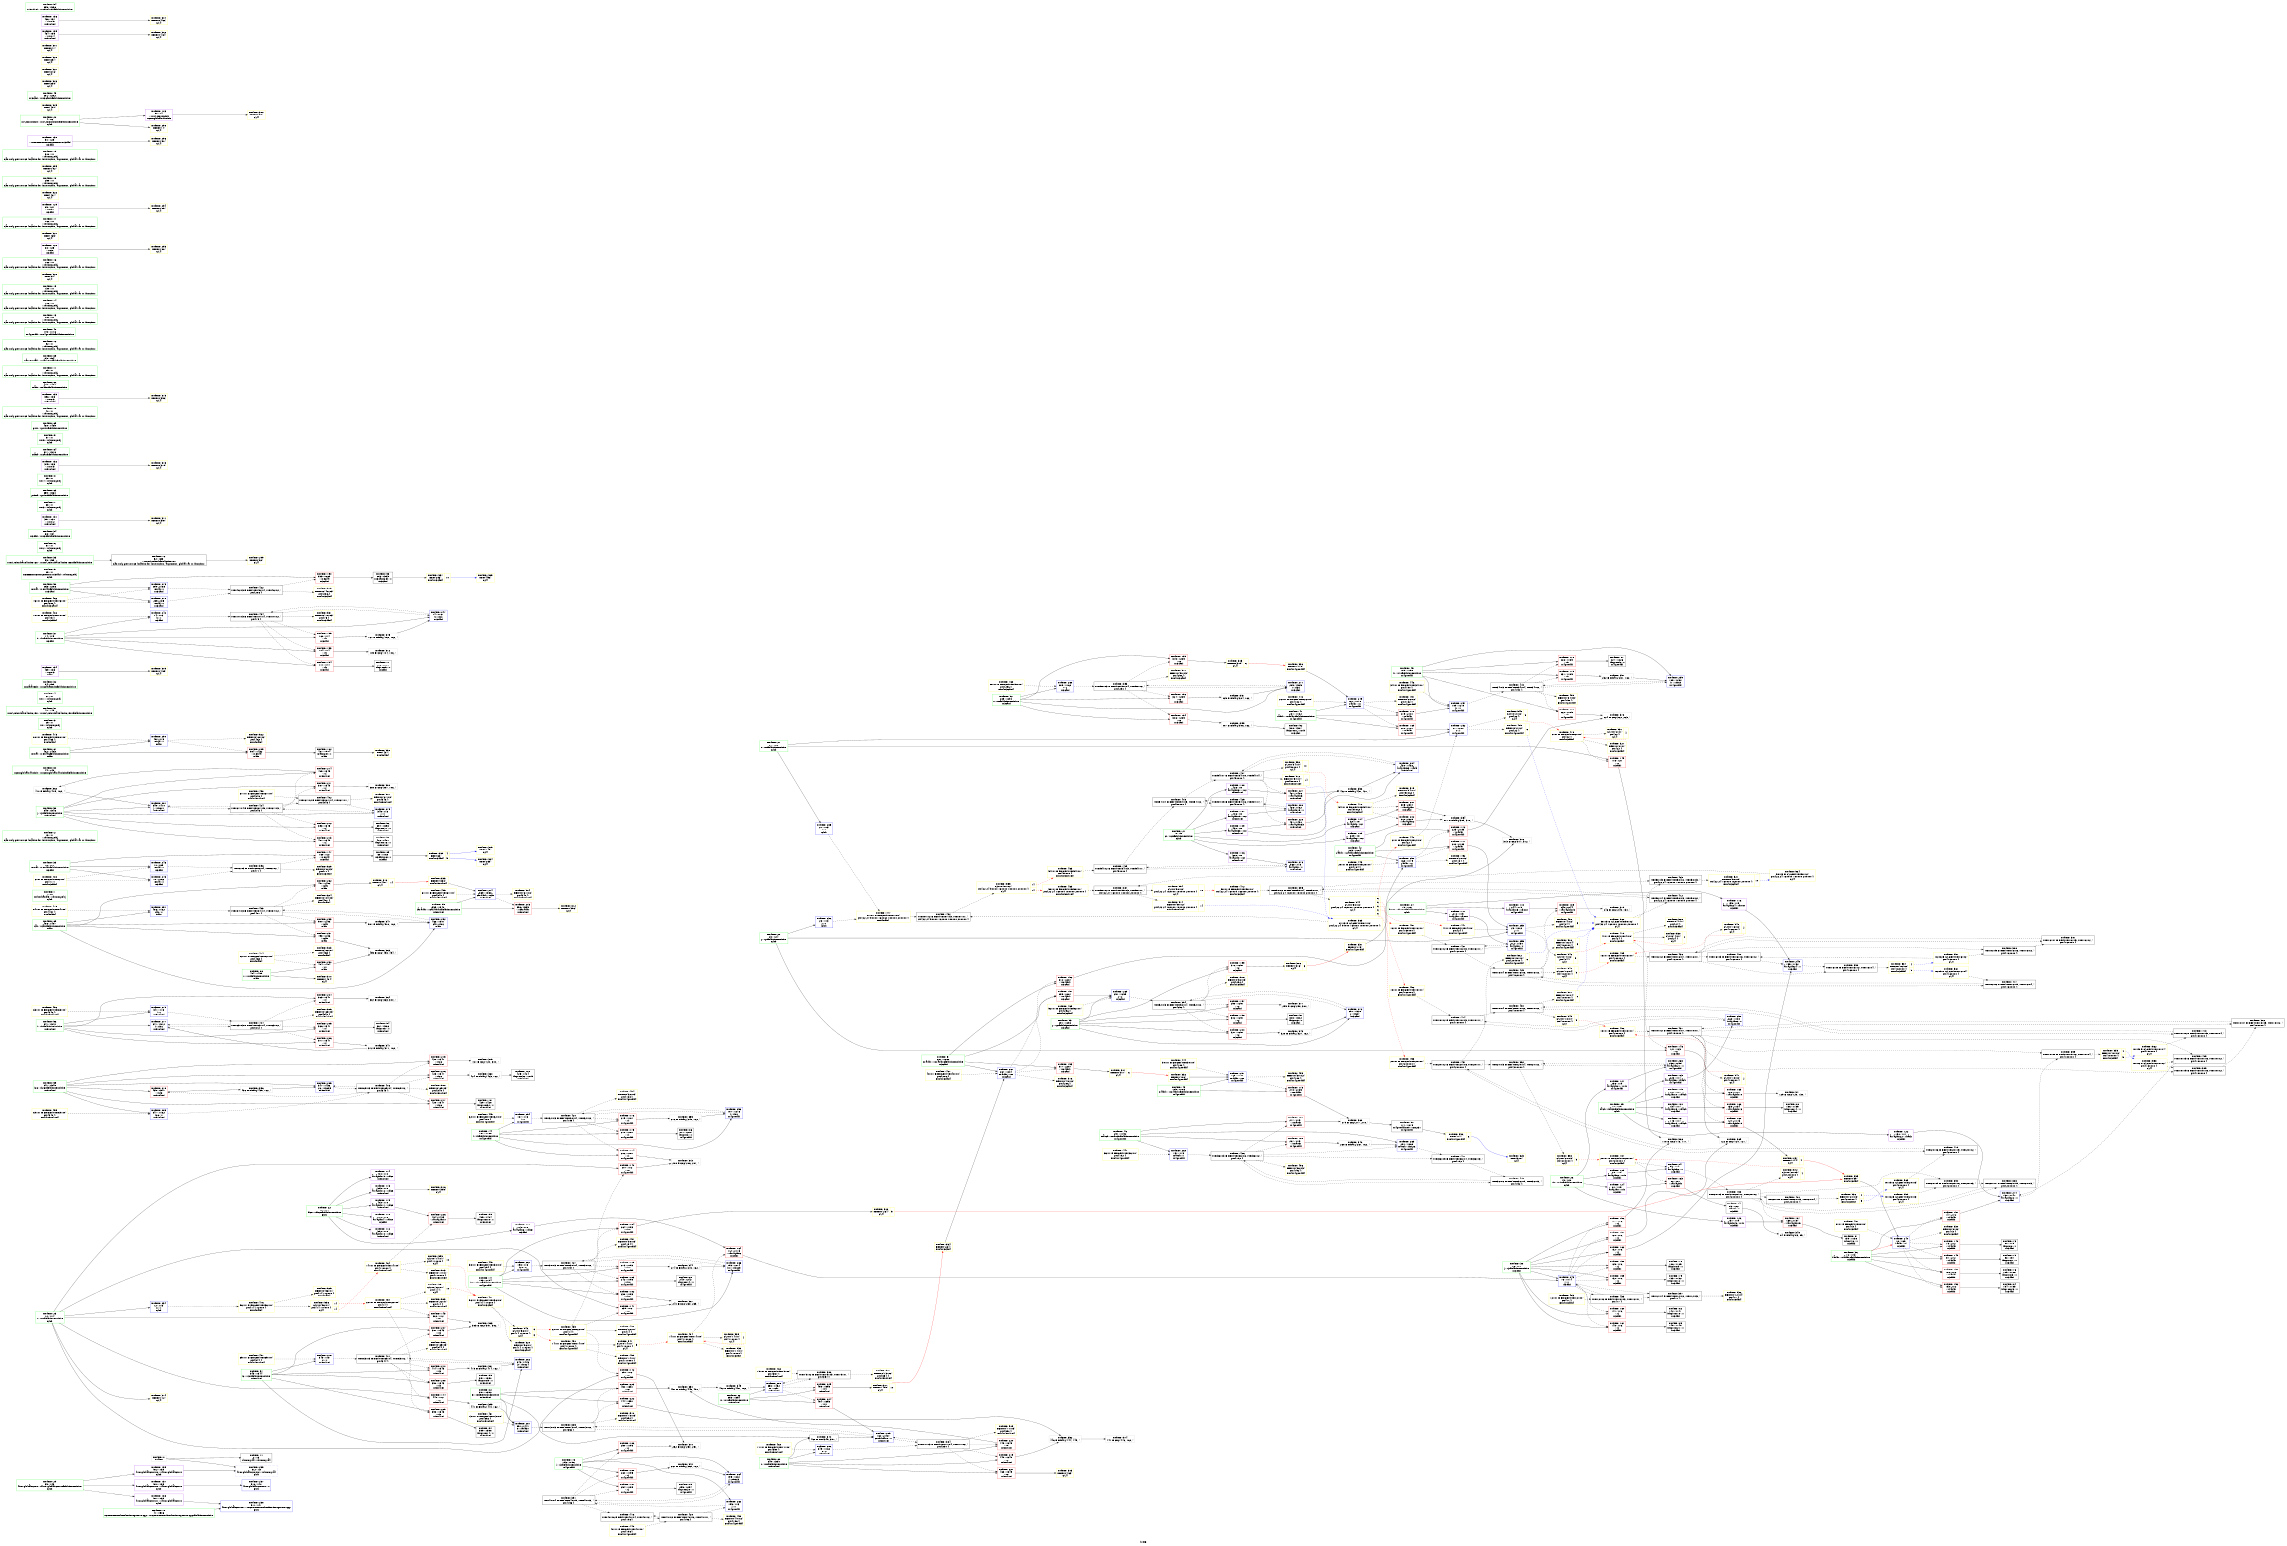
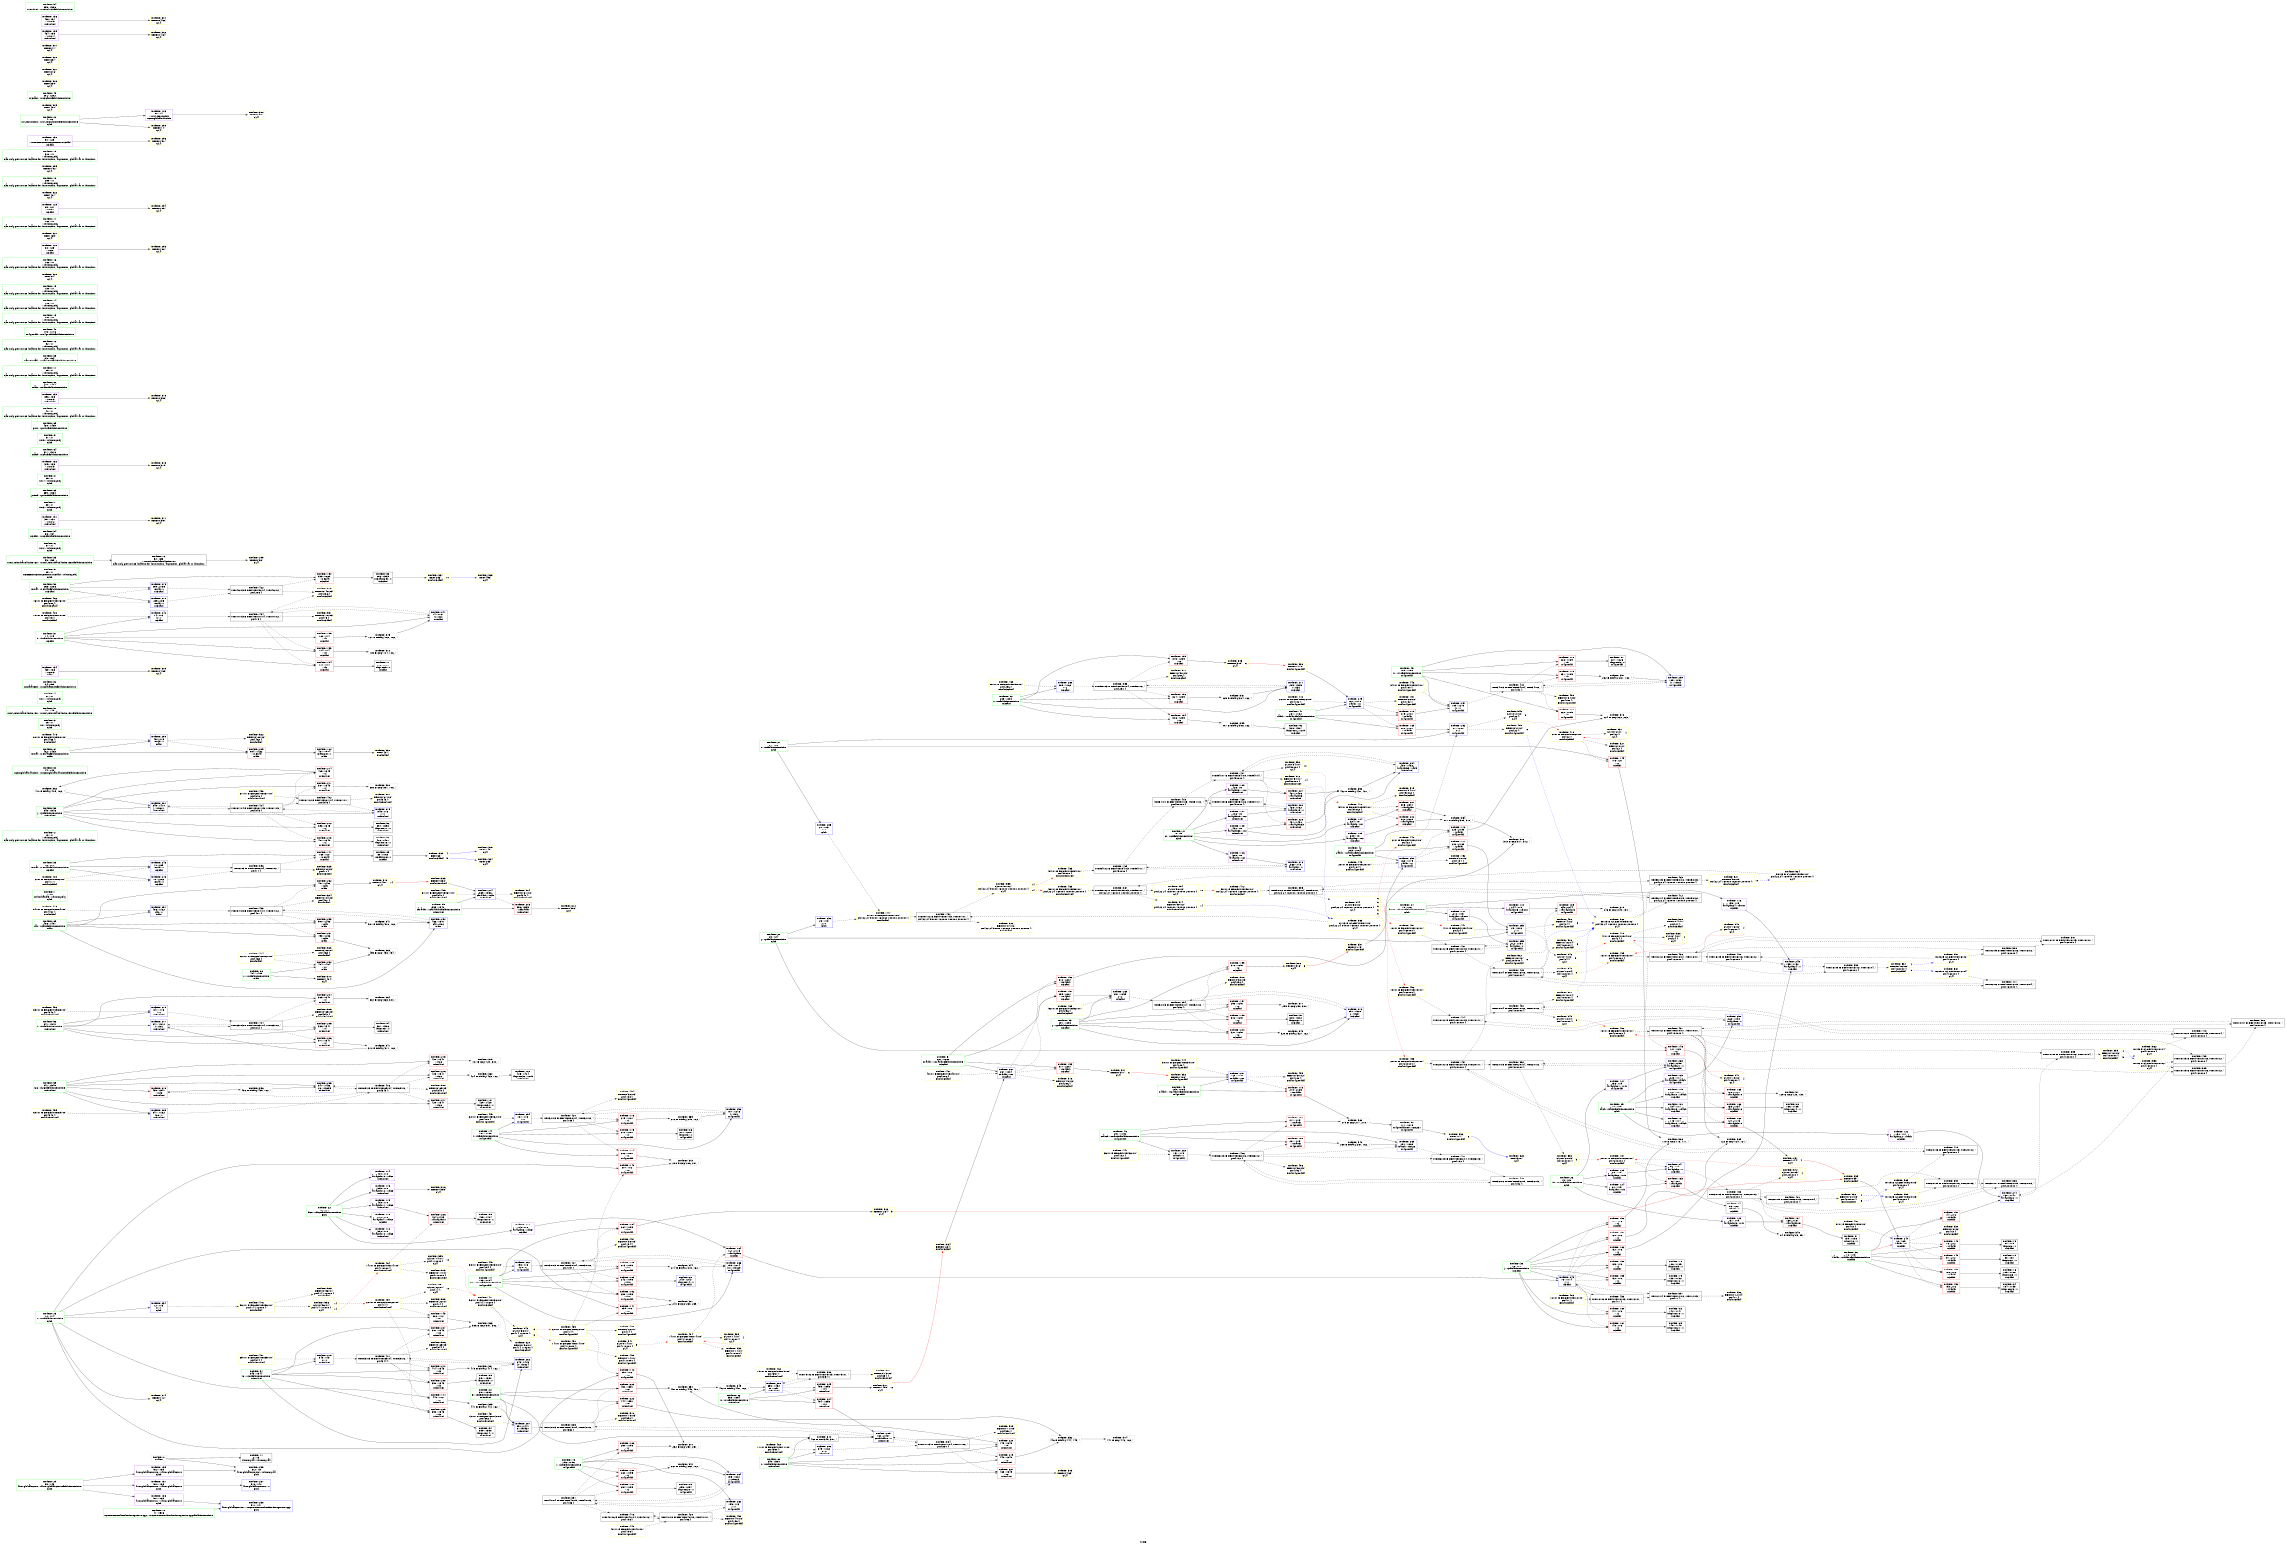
(295, 628) -> (290, 604)
none -> (1006, 927)
(686, 1281) -> (686, 1281)
(600, 1345) -> none
